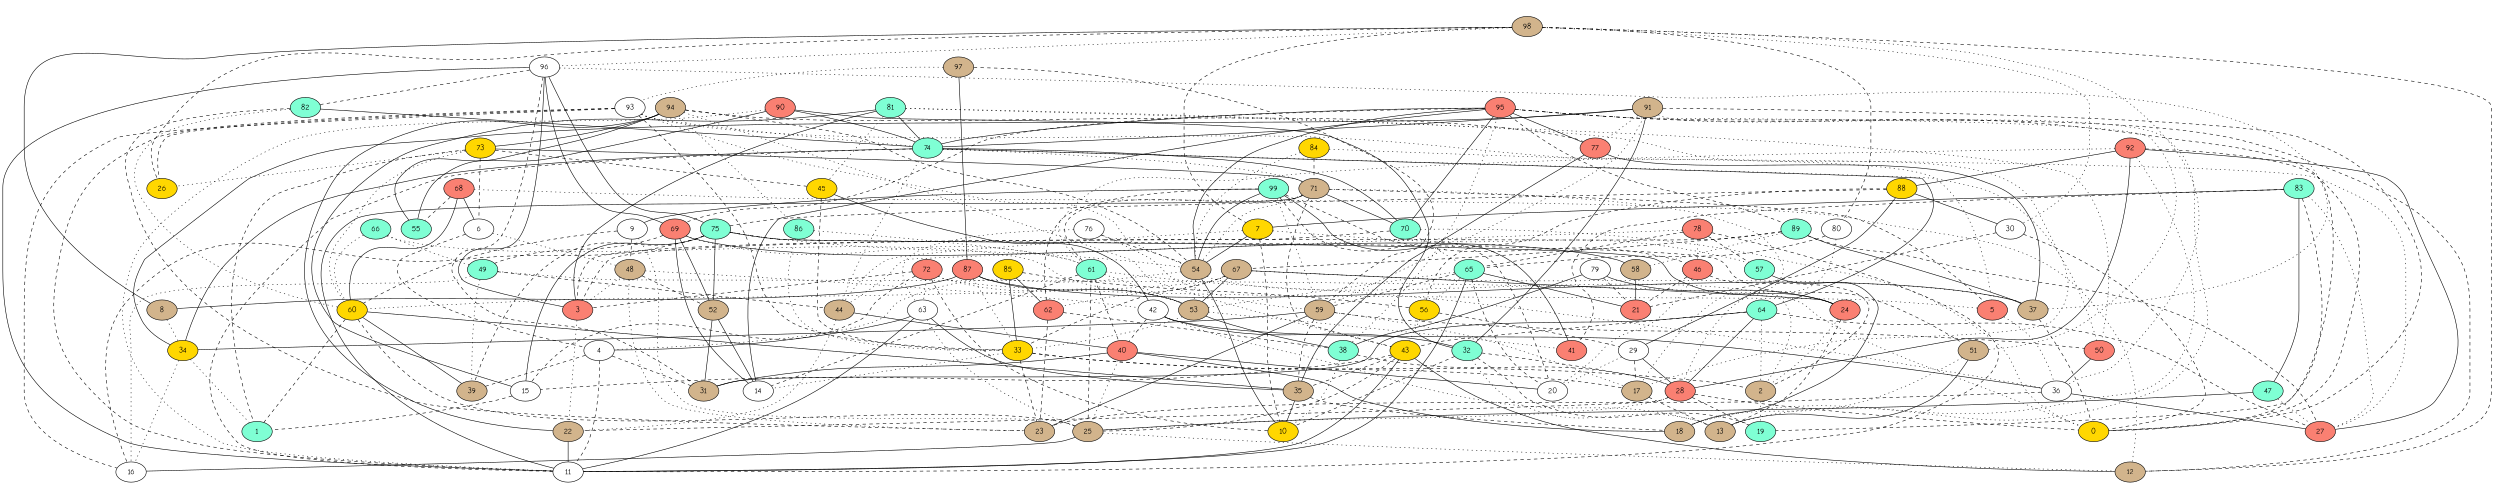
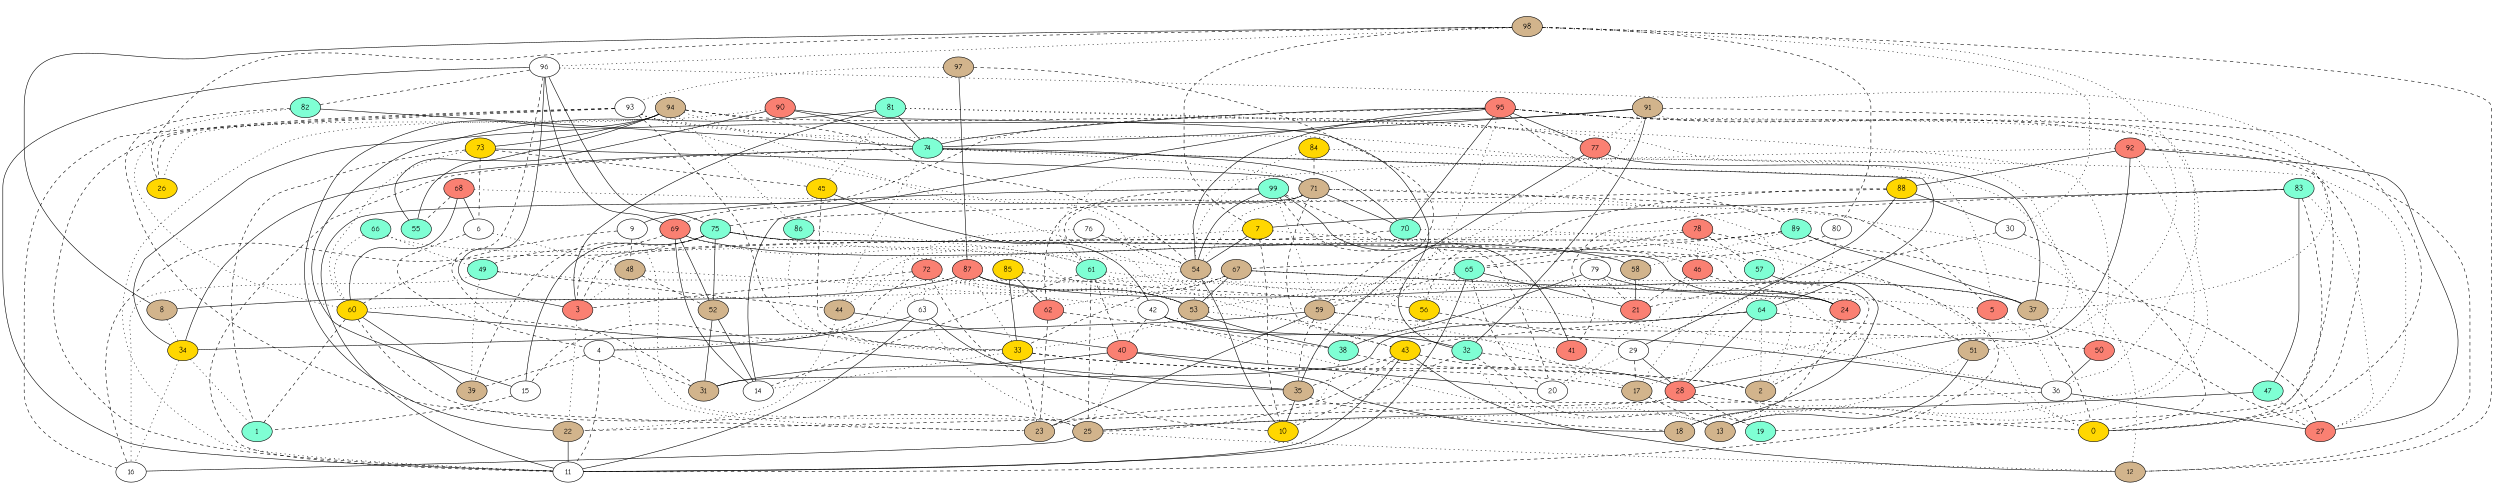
(321, 168) -> (386, 122)
(1073, 380) -> (1582, 373)
